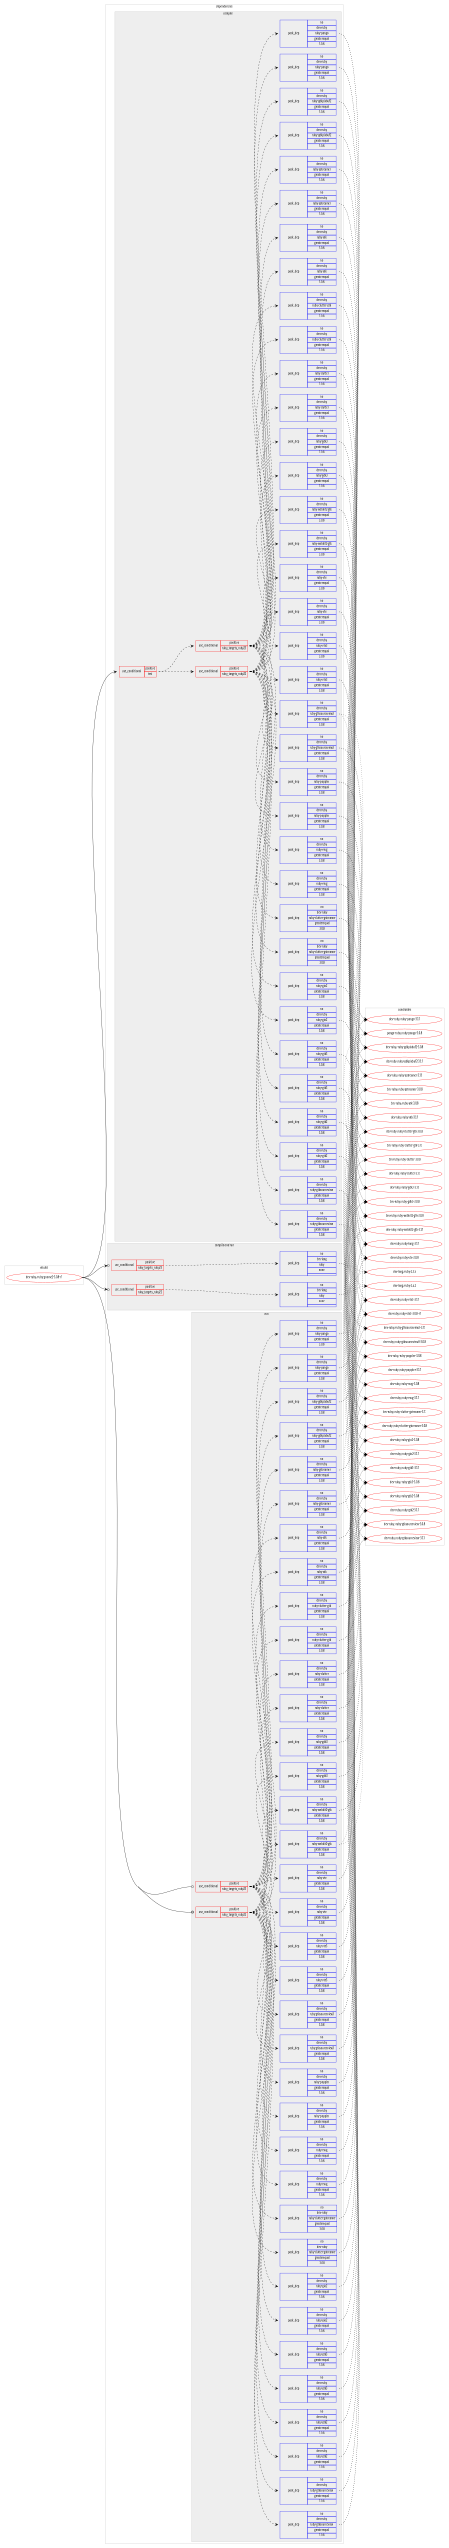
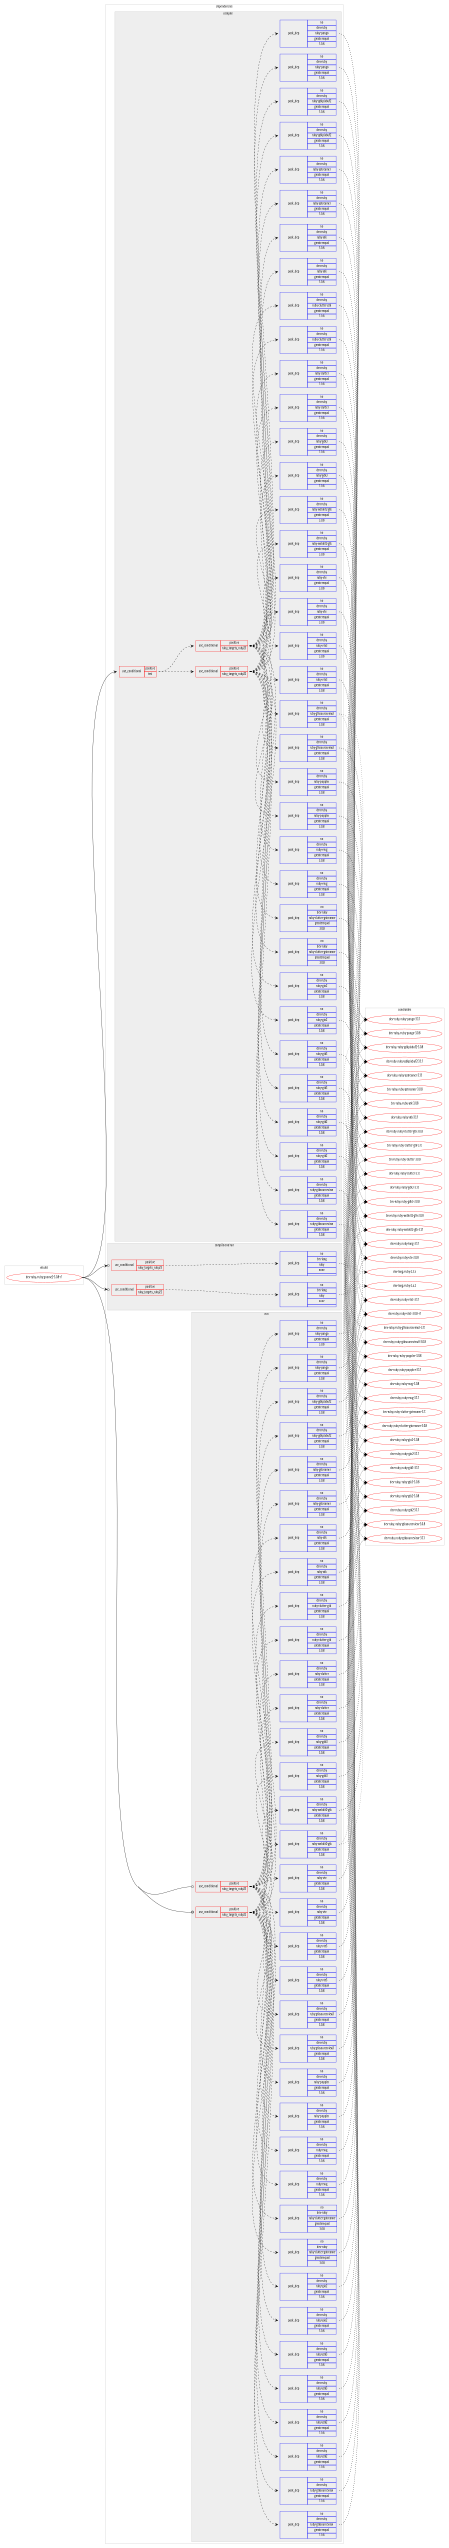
(405, 1034) -> (405, 1034)
